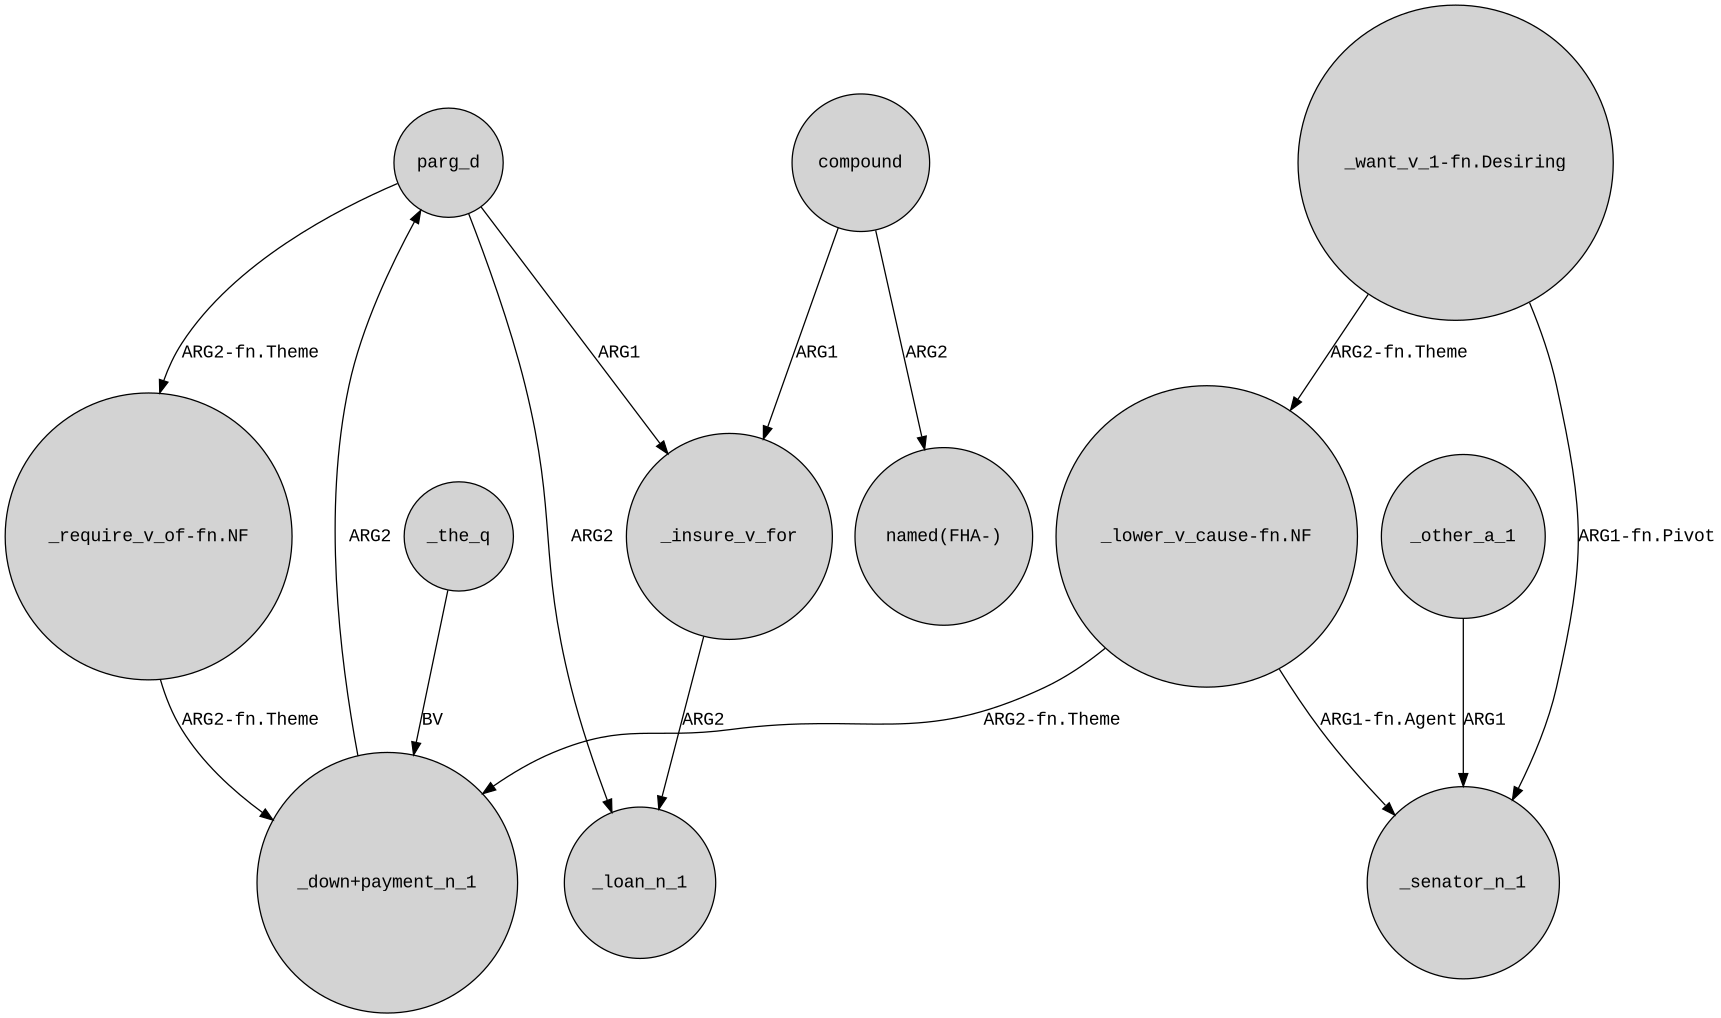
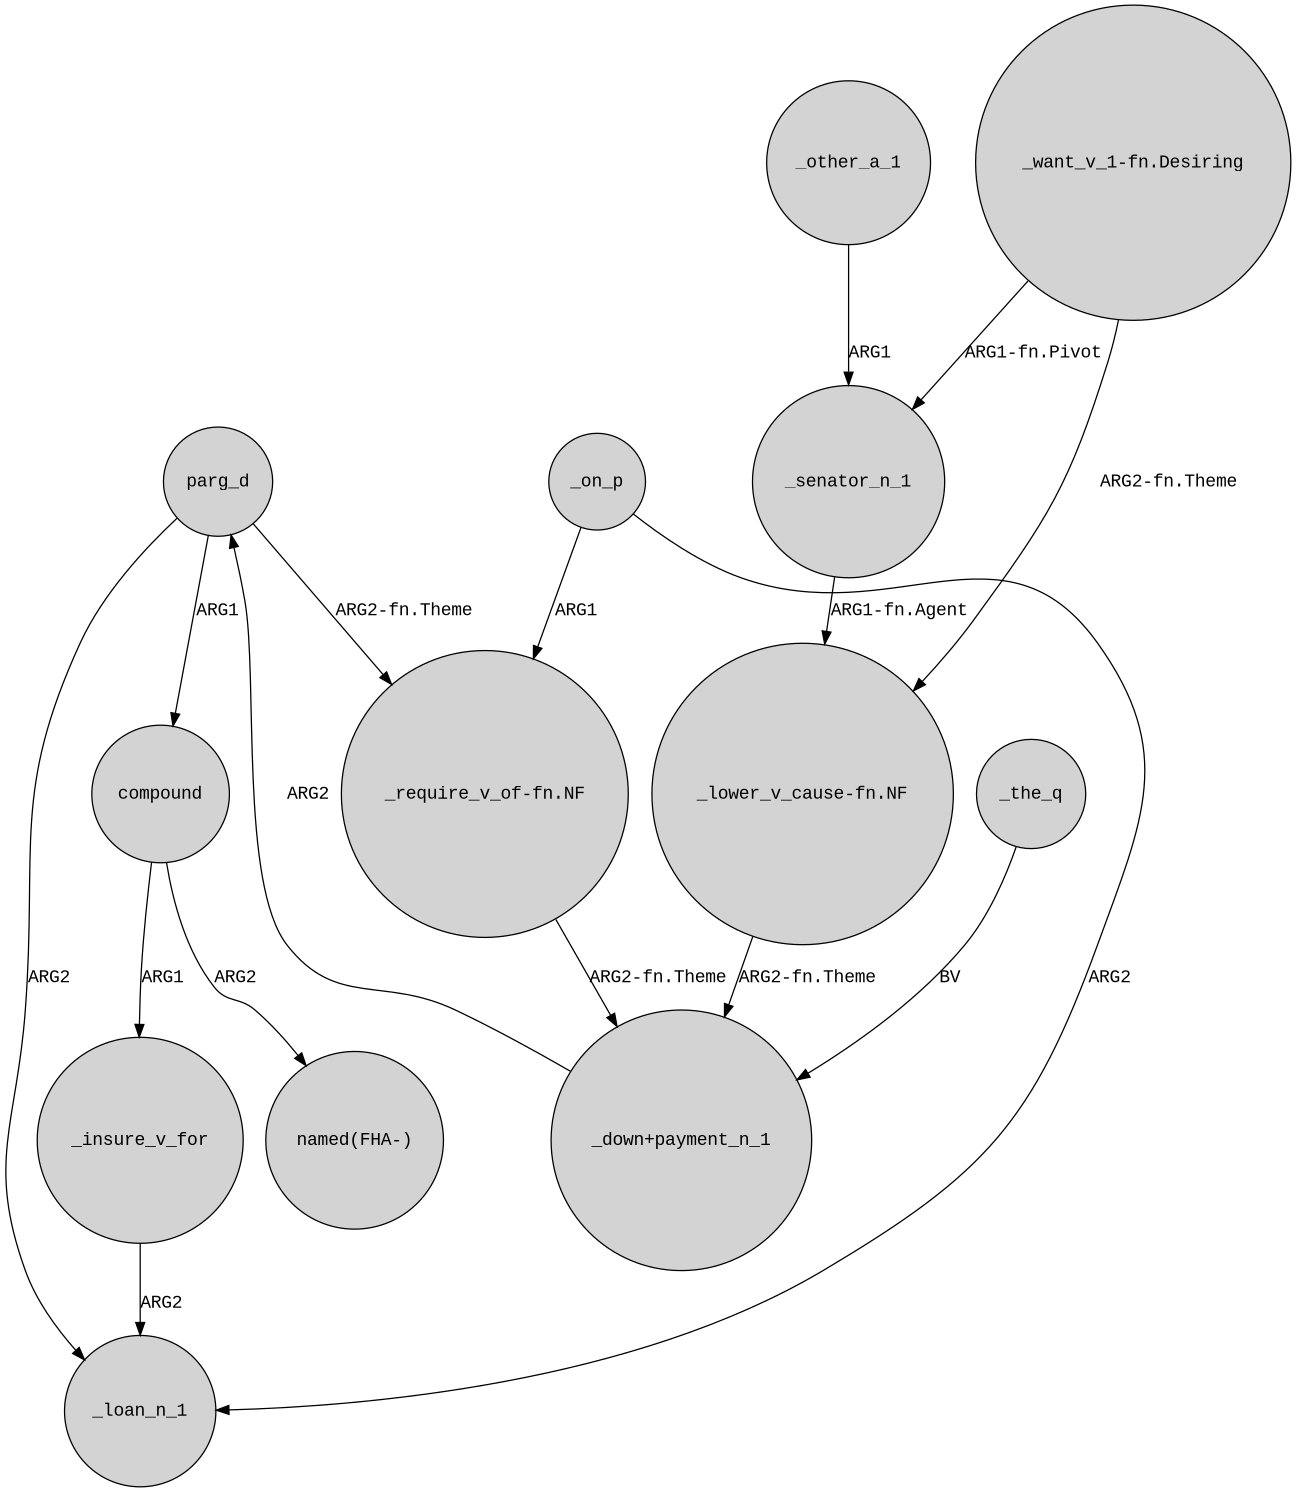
(570, 325) -> (192, 625)
none -> (597, 482)
(1329, 740) -> (831, 604)
